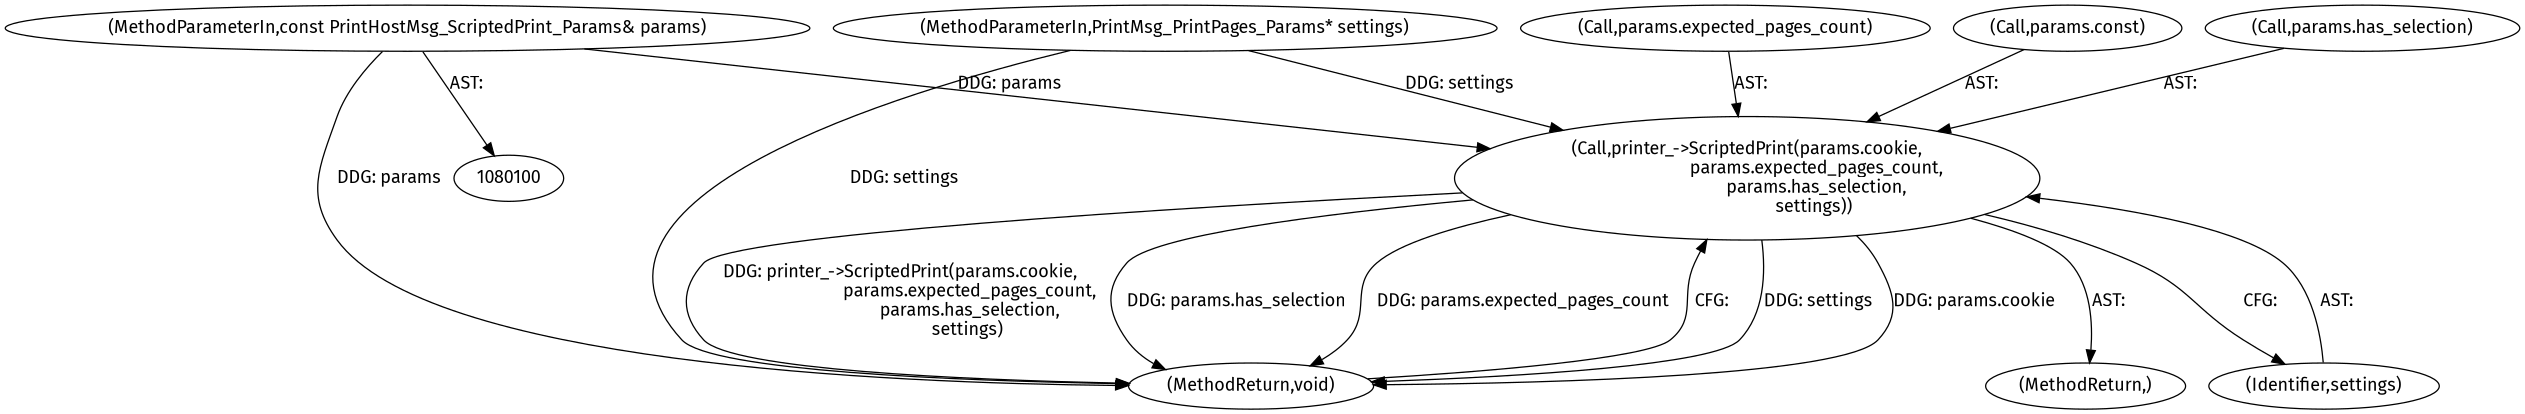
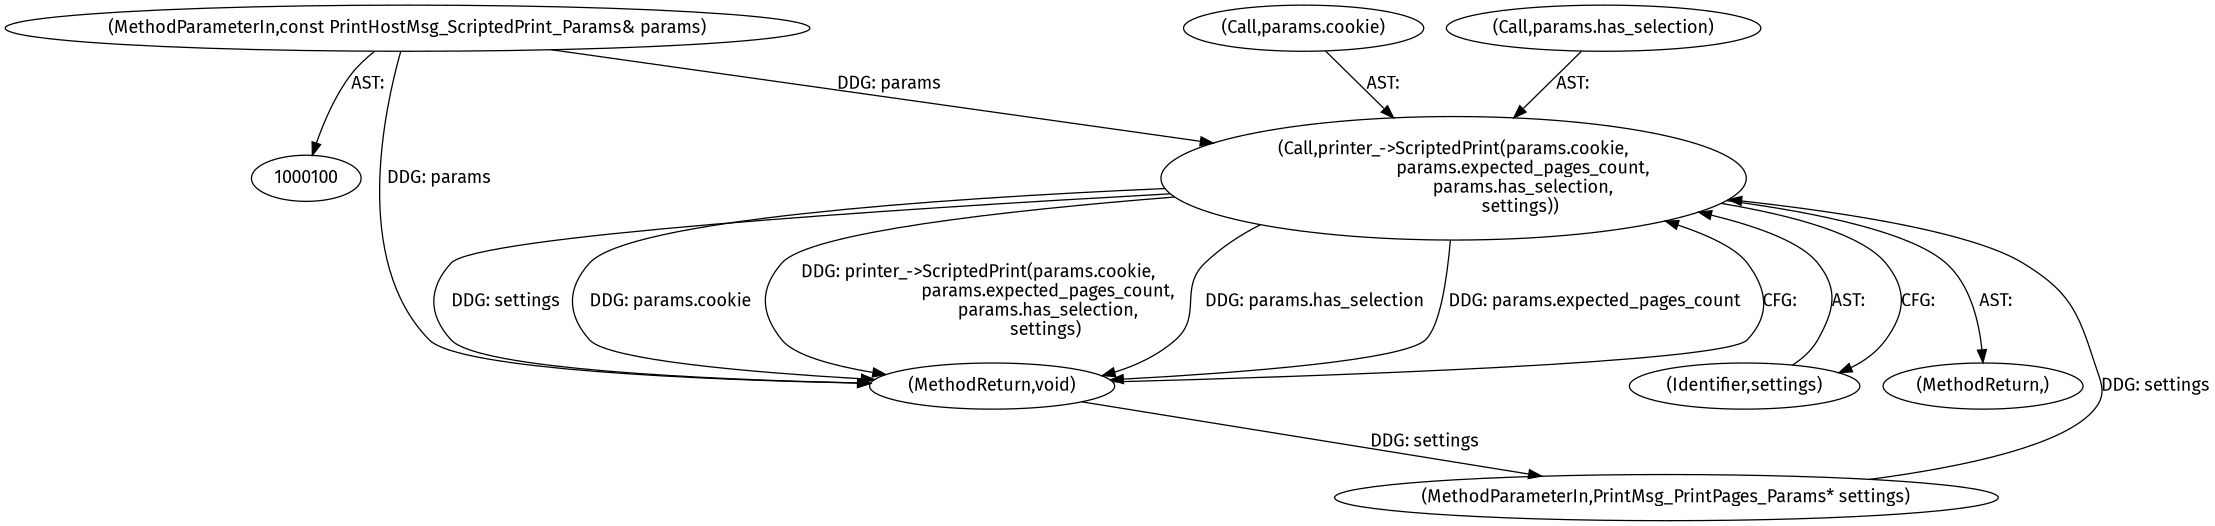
(1725, 28) -> none
(2068, 28) -> (1304, 28)
(509, 178) -> (306, 178)
(655, 284) -> (1305, 438)
